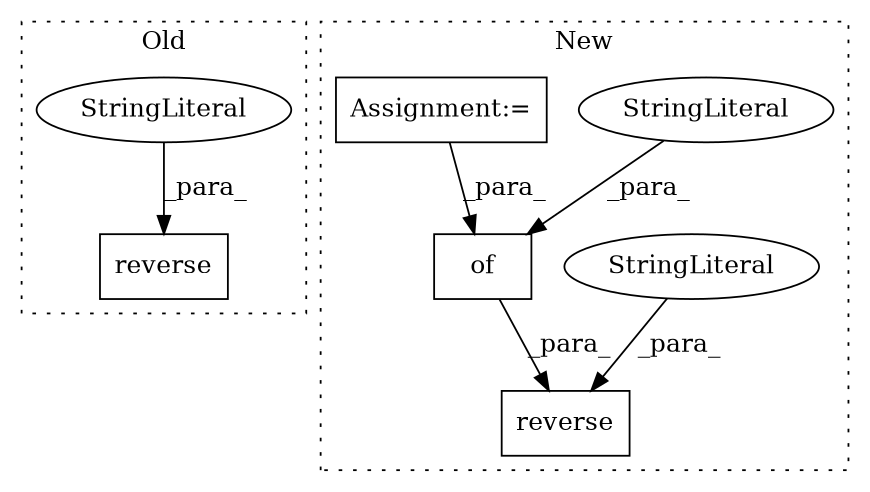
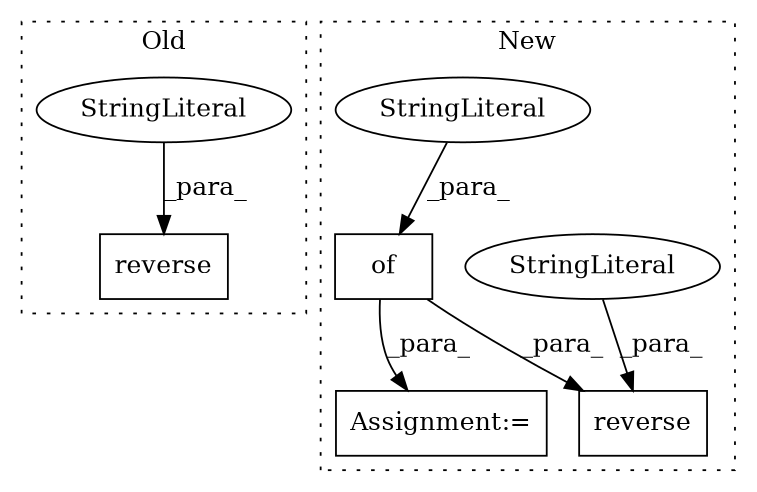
(460, 180) -> (382, 339)
